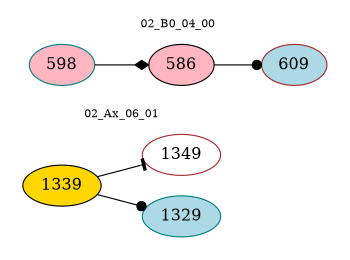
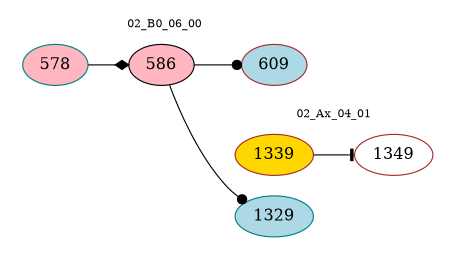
(178, 24) -> (165, 24)
(62, 65) -> (55, 65)
(122, 114) -> (334, 114)
(62, 186) -> (274, 155)
(117, 200) -> (197, 145)
